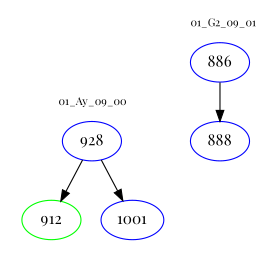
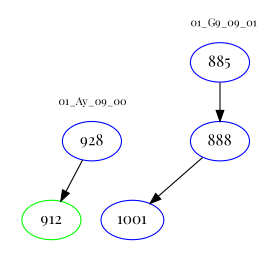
(224, 24) -> (224, 24)
(220, 62) -> (220, 62)
(109, 175) -> (181, 177)
